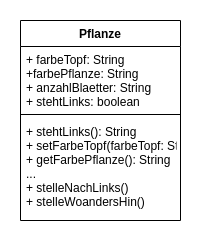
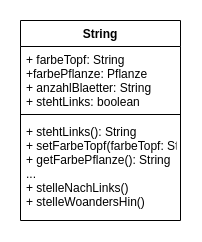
(100, 34) -> (100, 34)
(84, 60) -> (84, 60)
